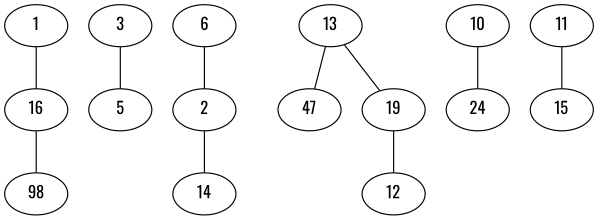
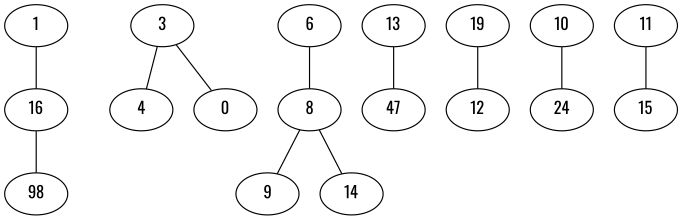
(362, 68) -> none
(120, 110) -> (225, 110)
none -> (141, 110)
(204, 110) -> (310, 110)
none -> (267, 194)
